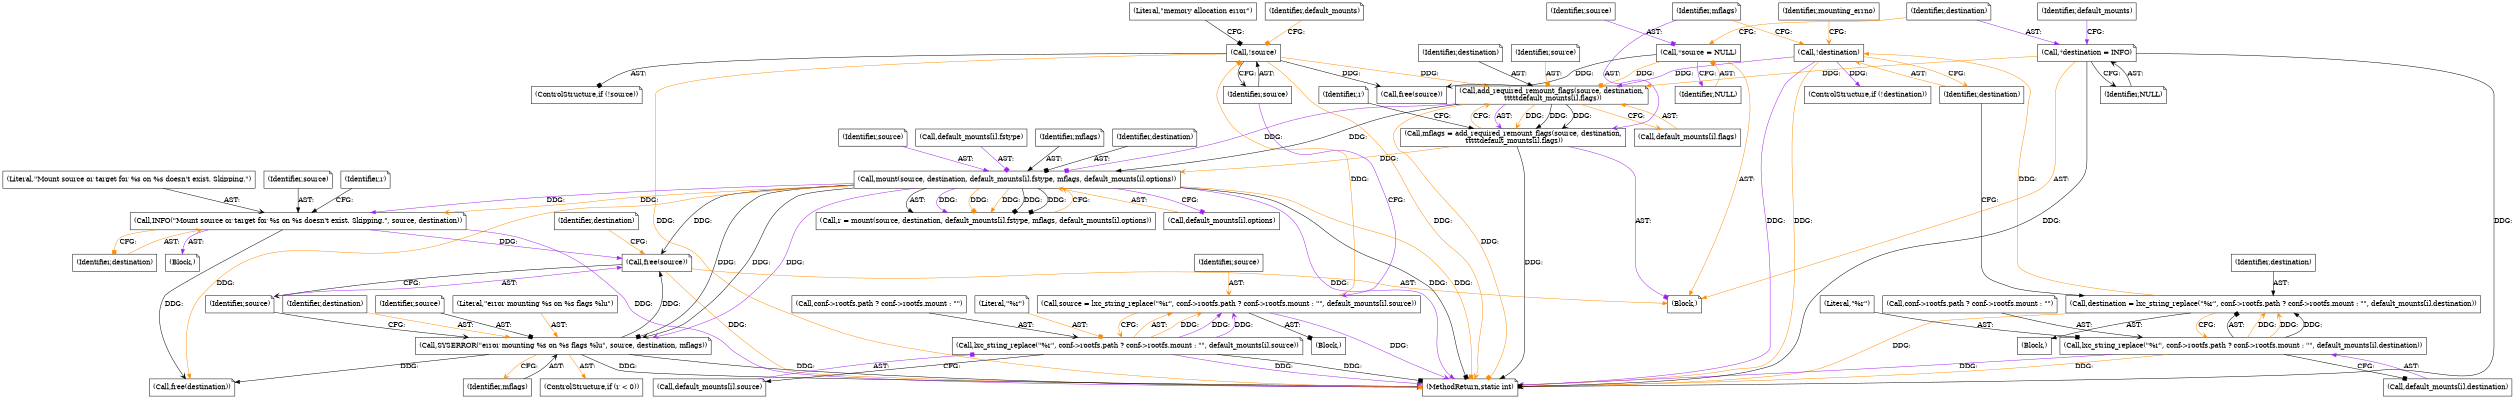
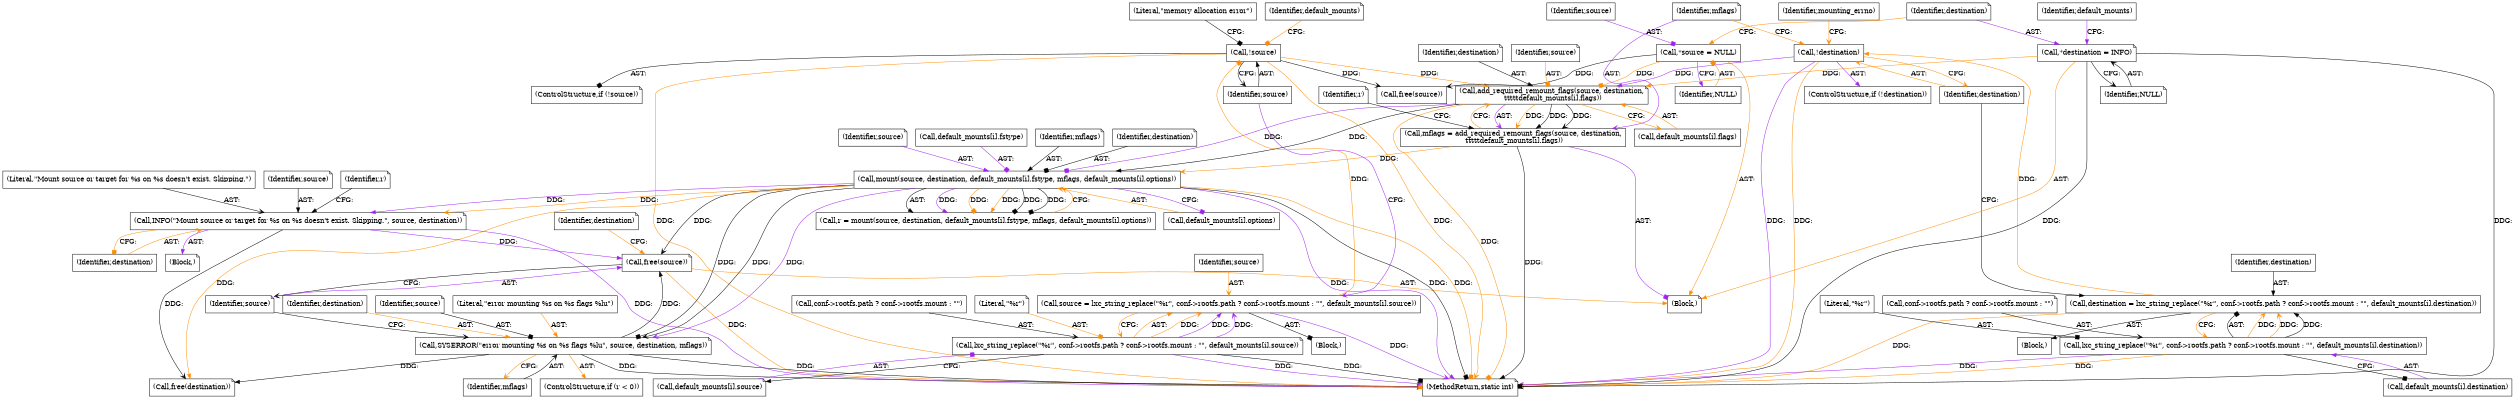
(1860, 74) -> (1860, 74)
